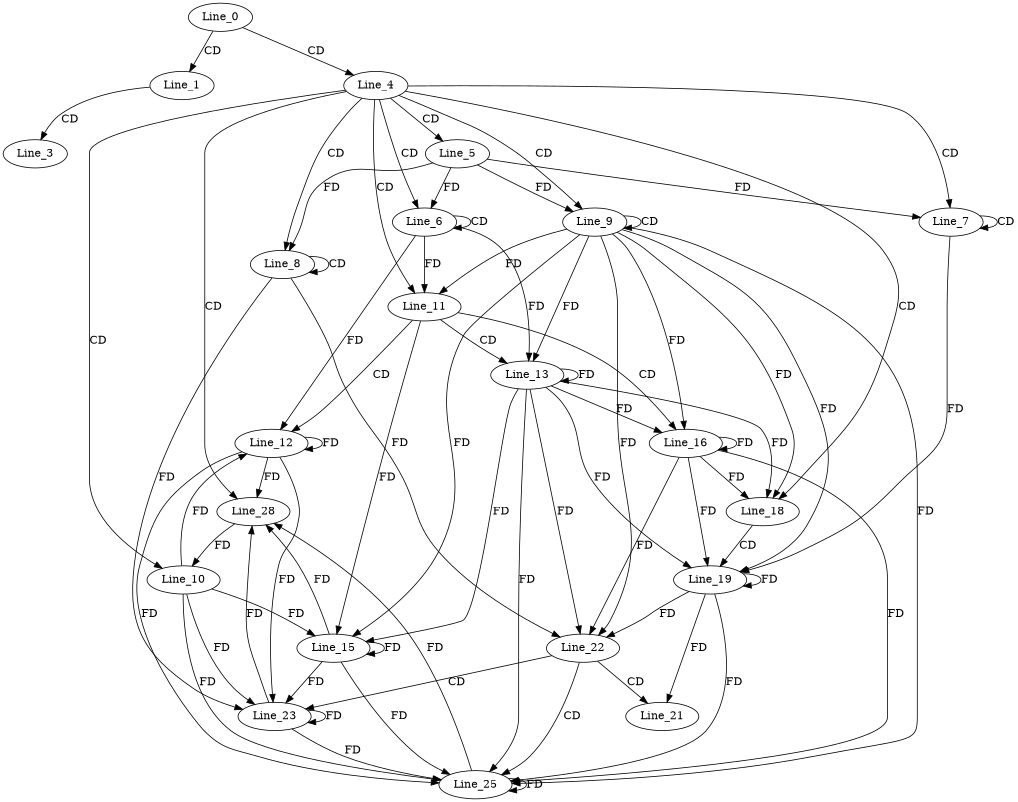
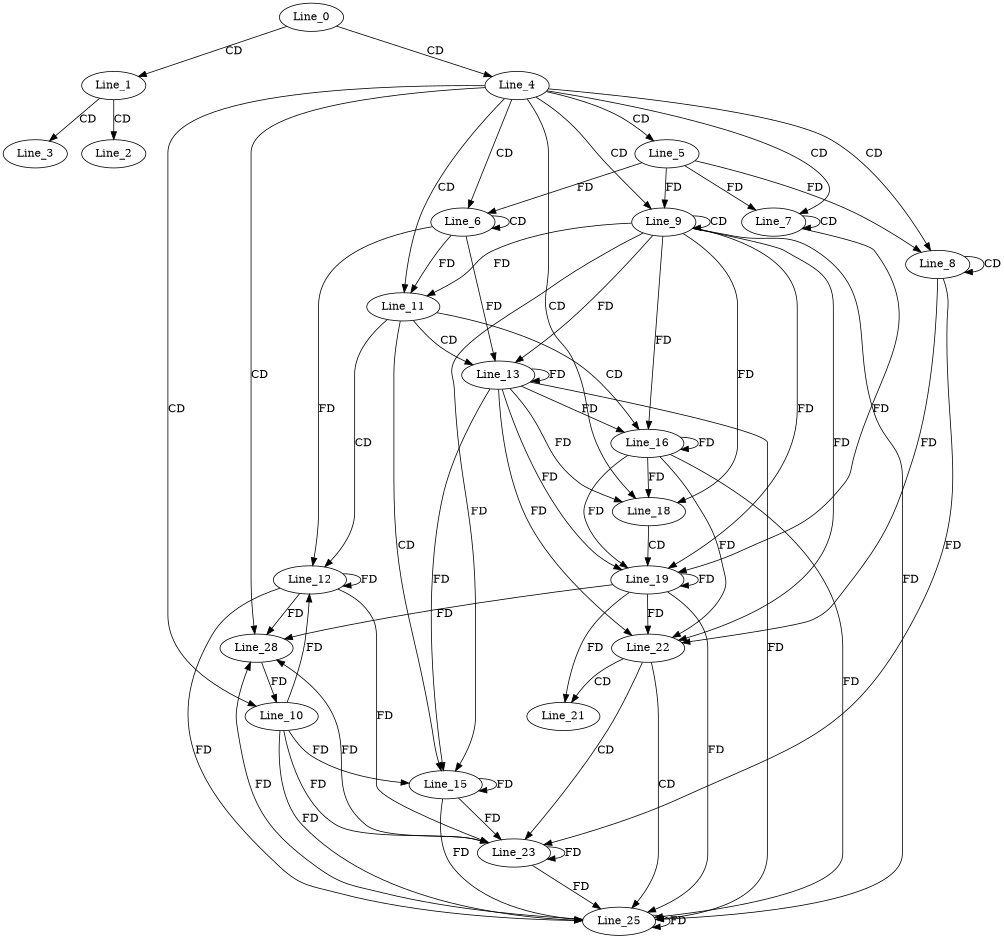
none -> (114, 154)
(388, 478) -> (406, 546)
(306, 579) -> (452, 607)
